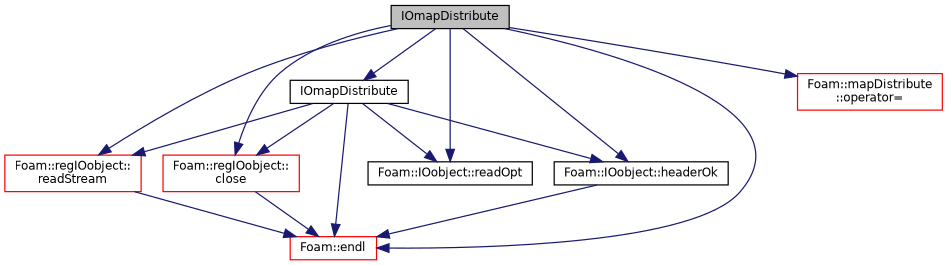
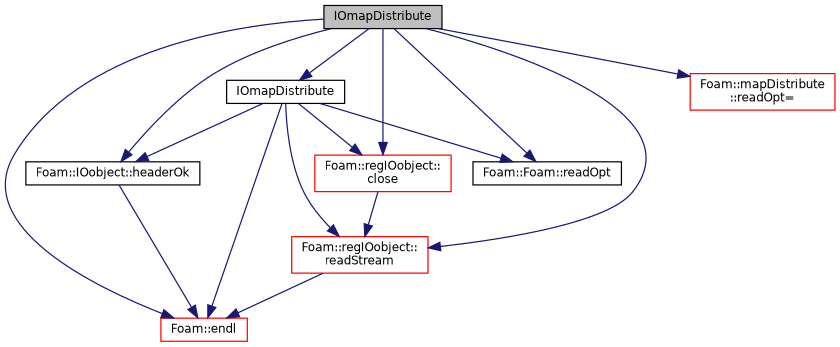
(870, 92) -> (763, 92)
(450, 173) -> (547, 173)
(282, 210) -> (373, 208)
